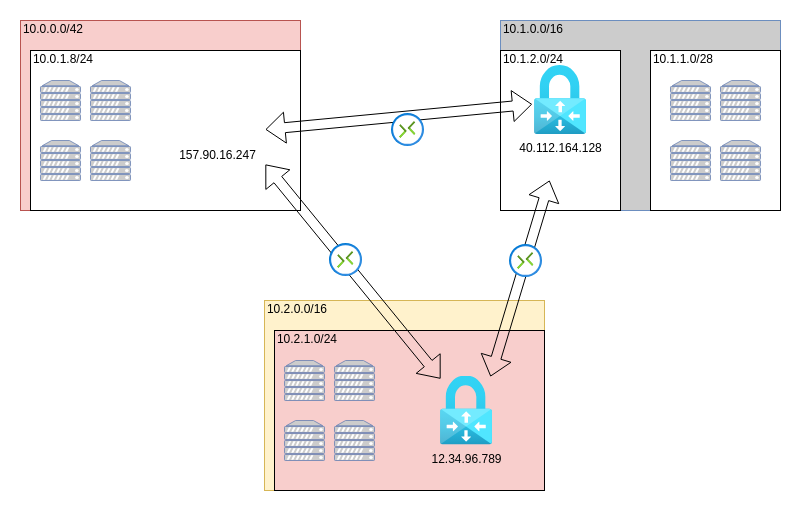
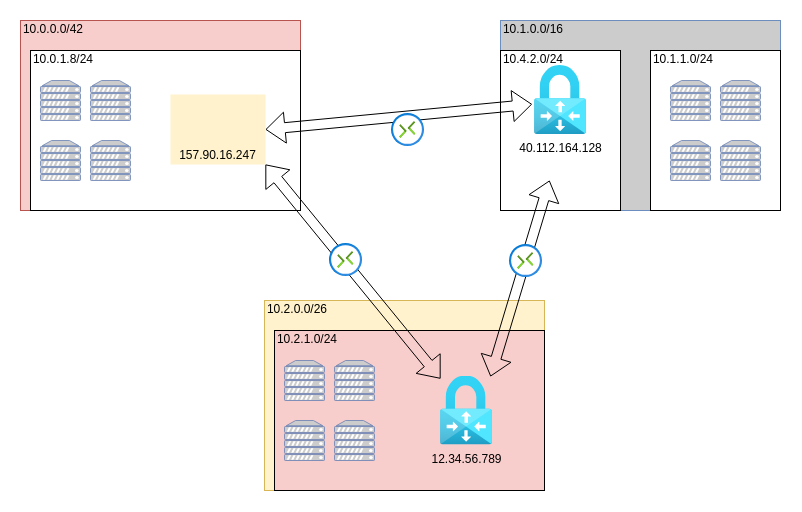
(531, 58) -> (531, 58)
(681, 58) -> (681, 58)
(218, 130) -> (218, 130)
(295, 308) -> (295, 308)
(467, 460) -> (467, 460)
